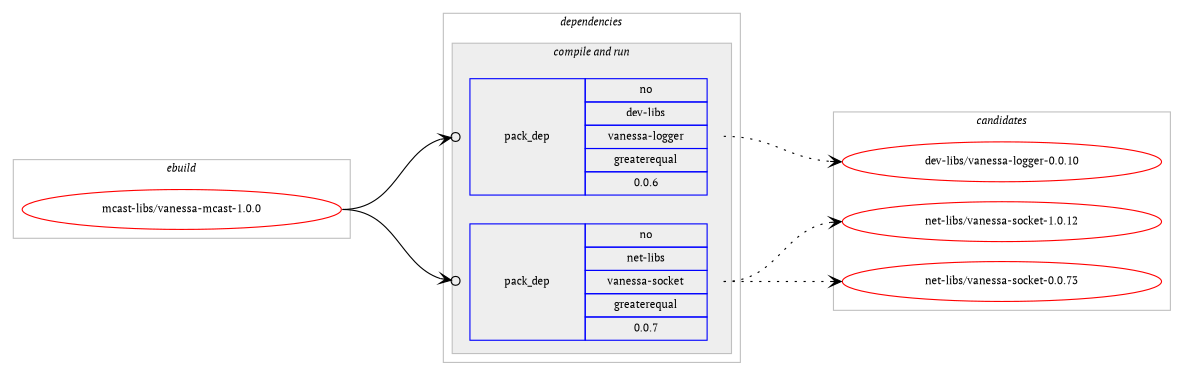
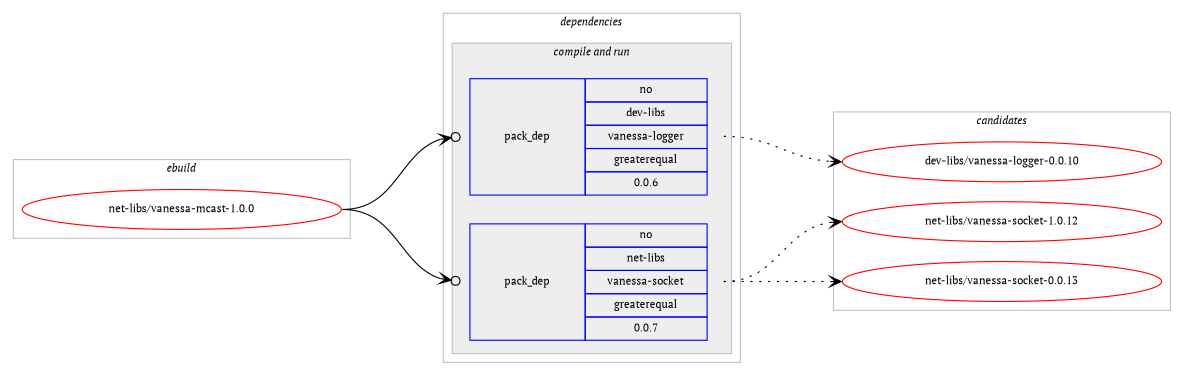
(182, 209) -> (182, 209)
(1002, 282) -> (1002, 282)
